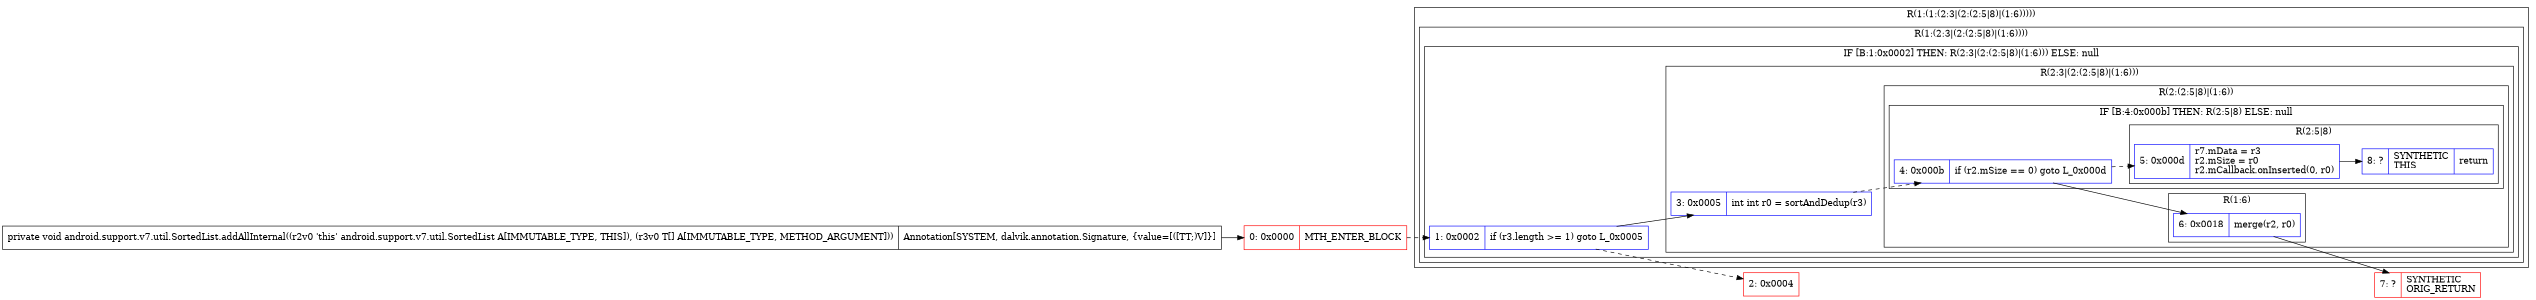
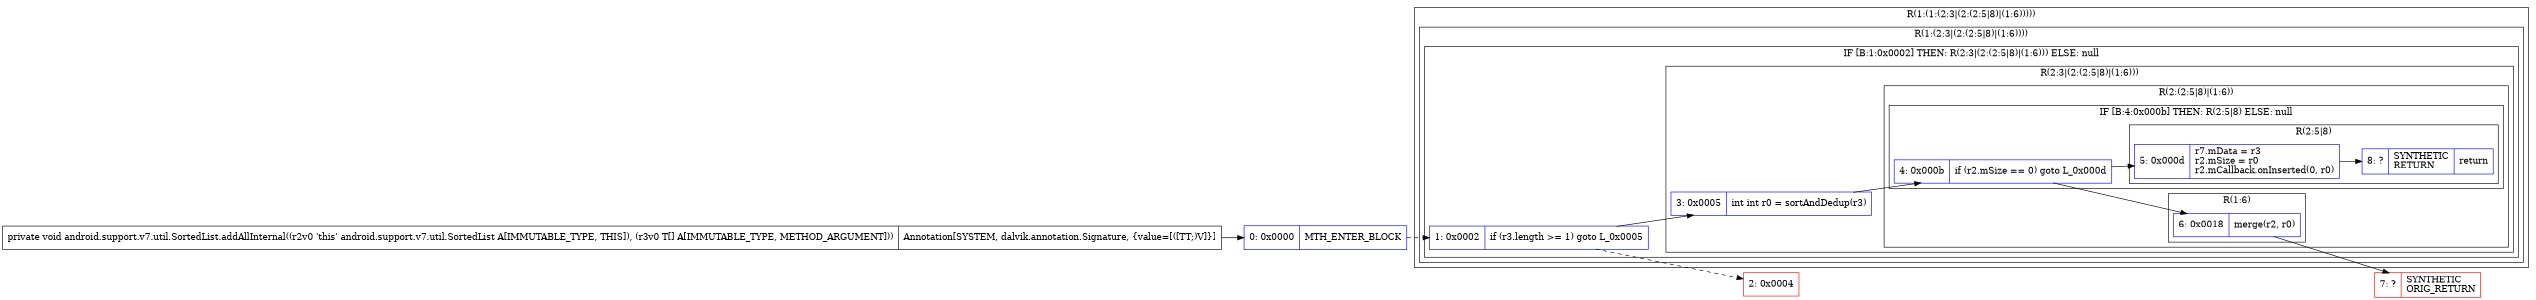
(2120, 166) -> (2120, 166)
(2405, 166) -> (2414, 166)
(1879, 189) -> (1879, 189)
(1325, 238) -> (1325, 238)
